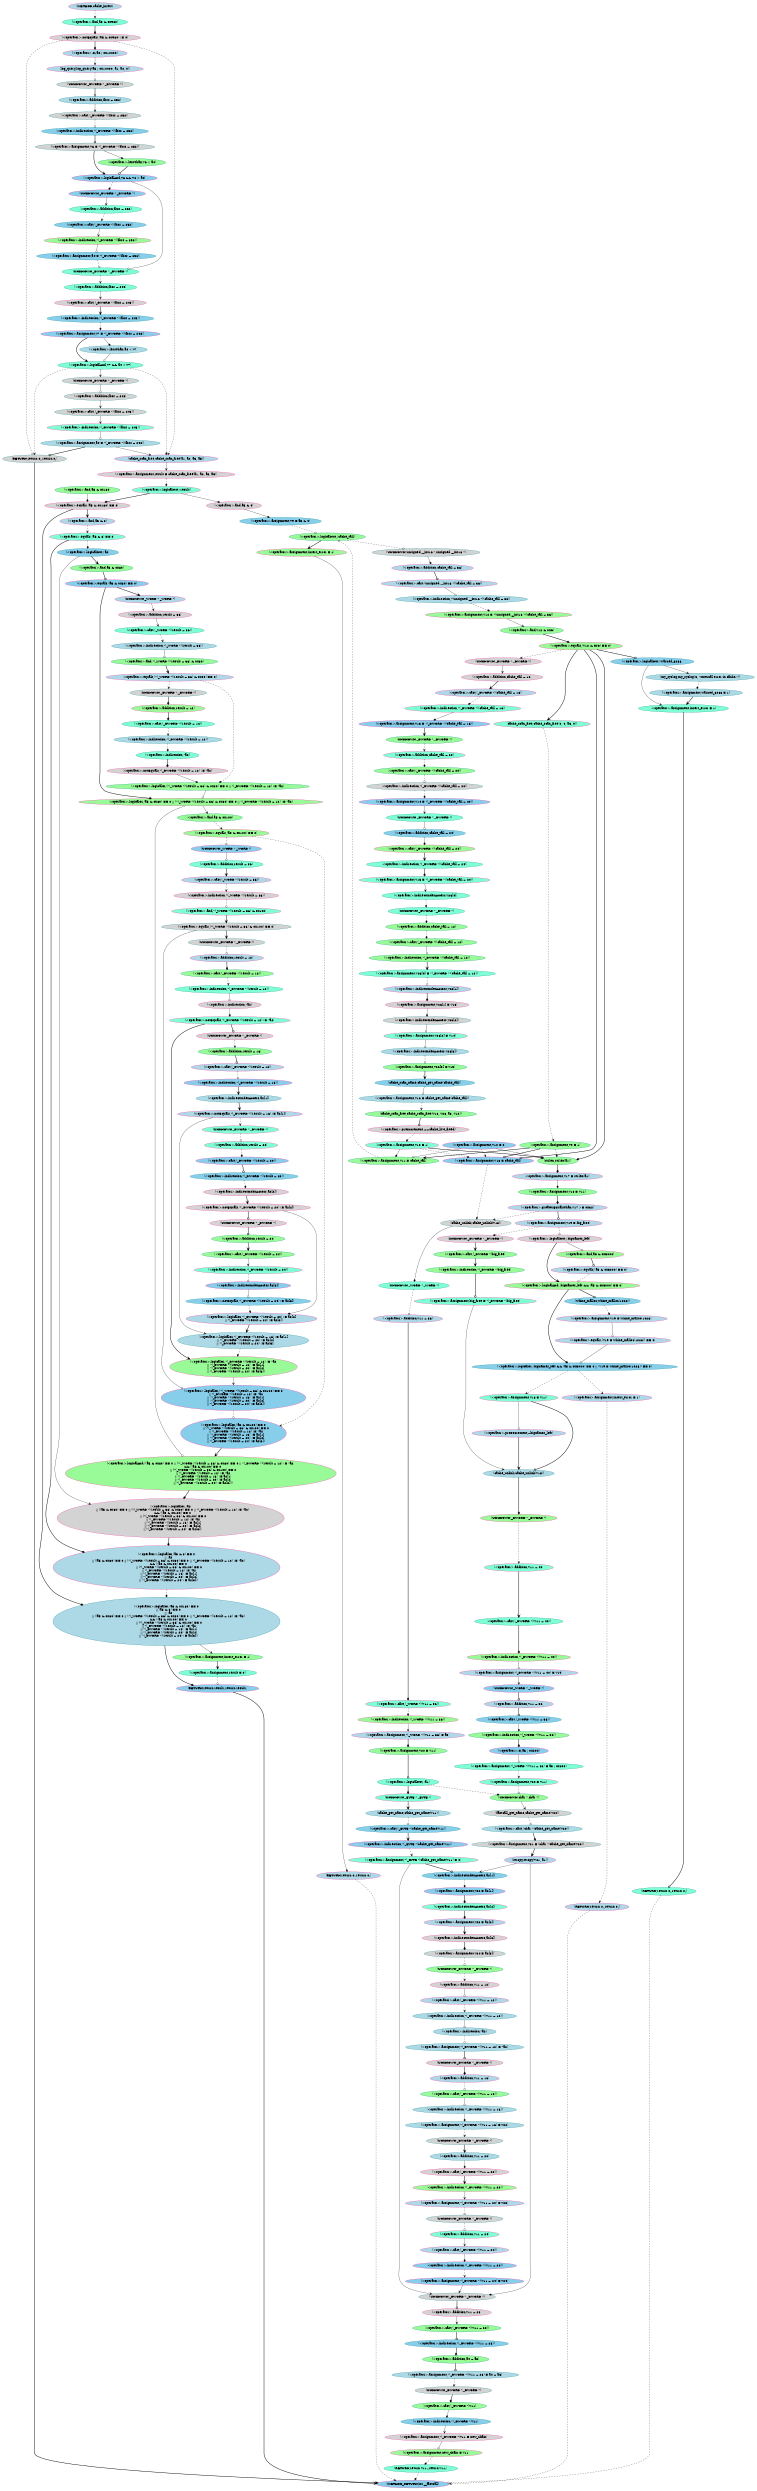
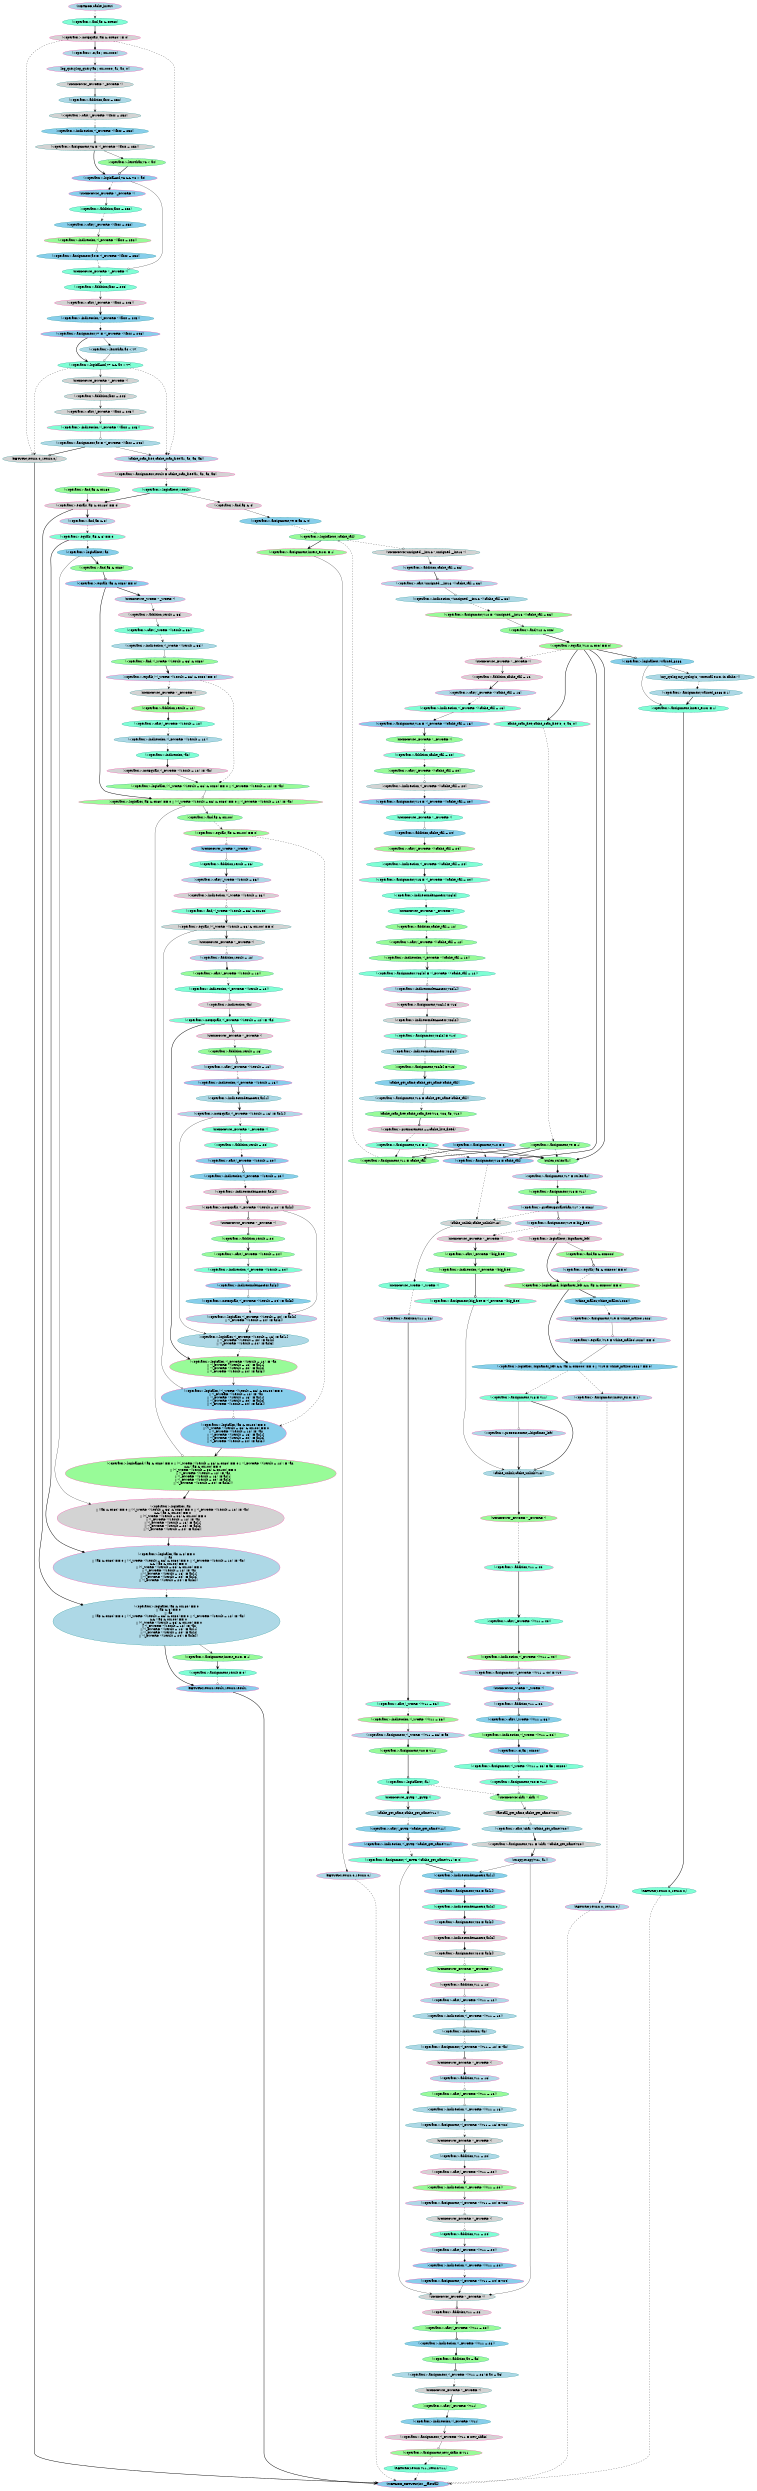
(425, 856) -> none
(425, 1083) -> (425, 1083)
(436, 1153) -> (436, 1153)
